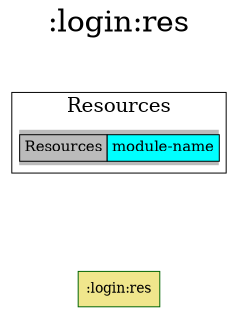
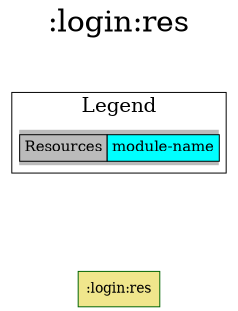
(119, 107) -> (119, 107)
